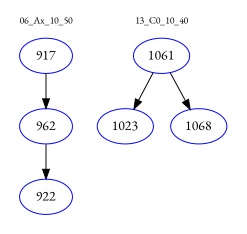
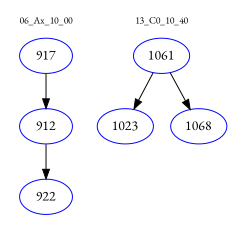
(47, 21) -> (47, 21)
(46, 126) -> (46, 126)
